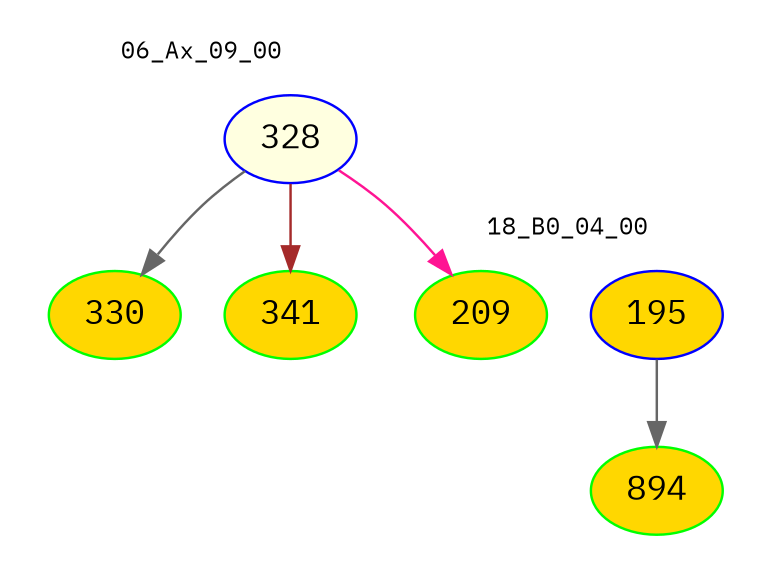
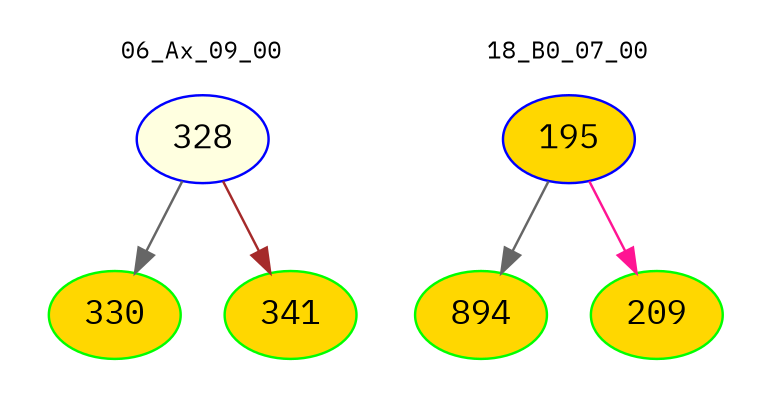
(569, 228) -> (569, 52)
(411, 229) -> (607, 216)
